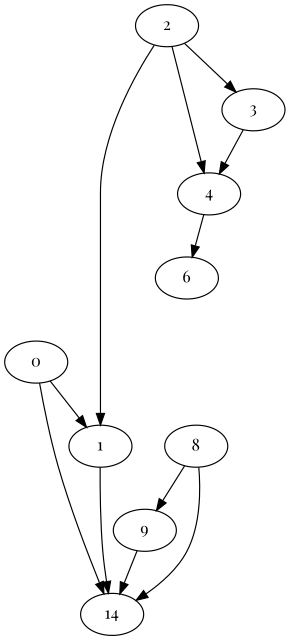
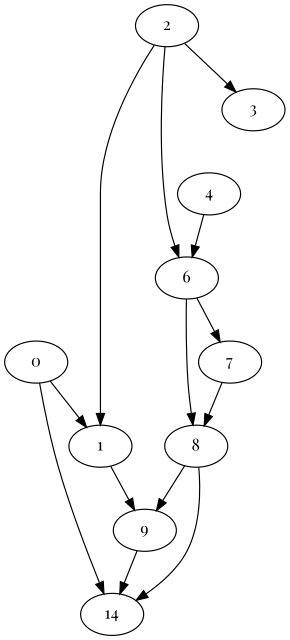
(187, 104) -> (162, 147)
(234, 147) -> none
none -> (187, 356)
none -> (230, 362)
(101, 525) -> (120, 483)
